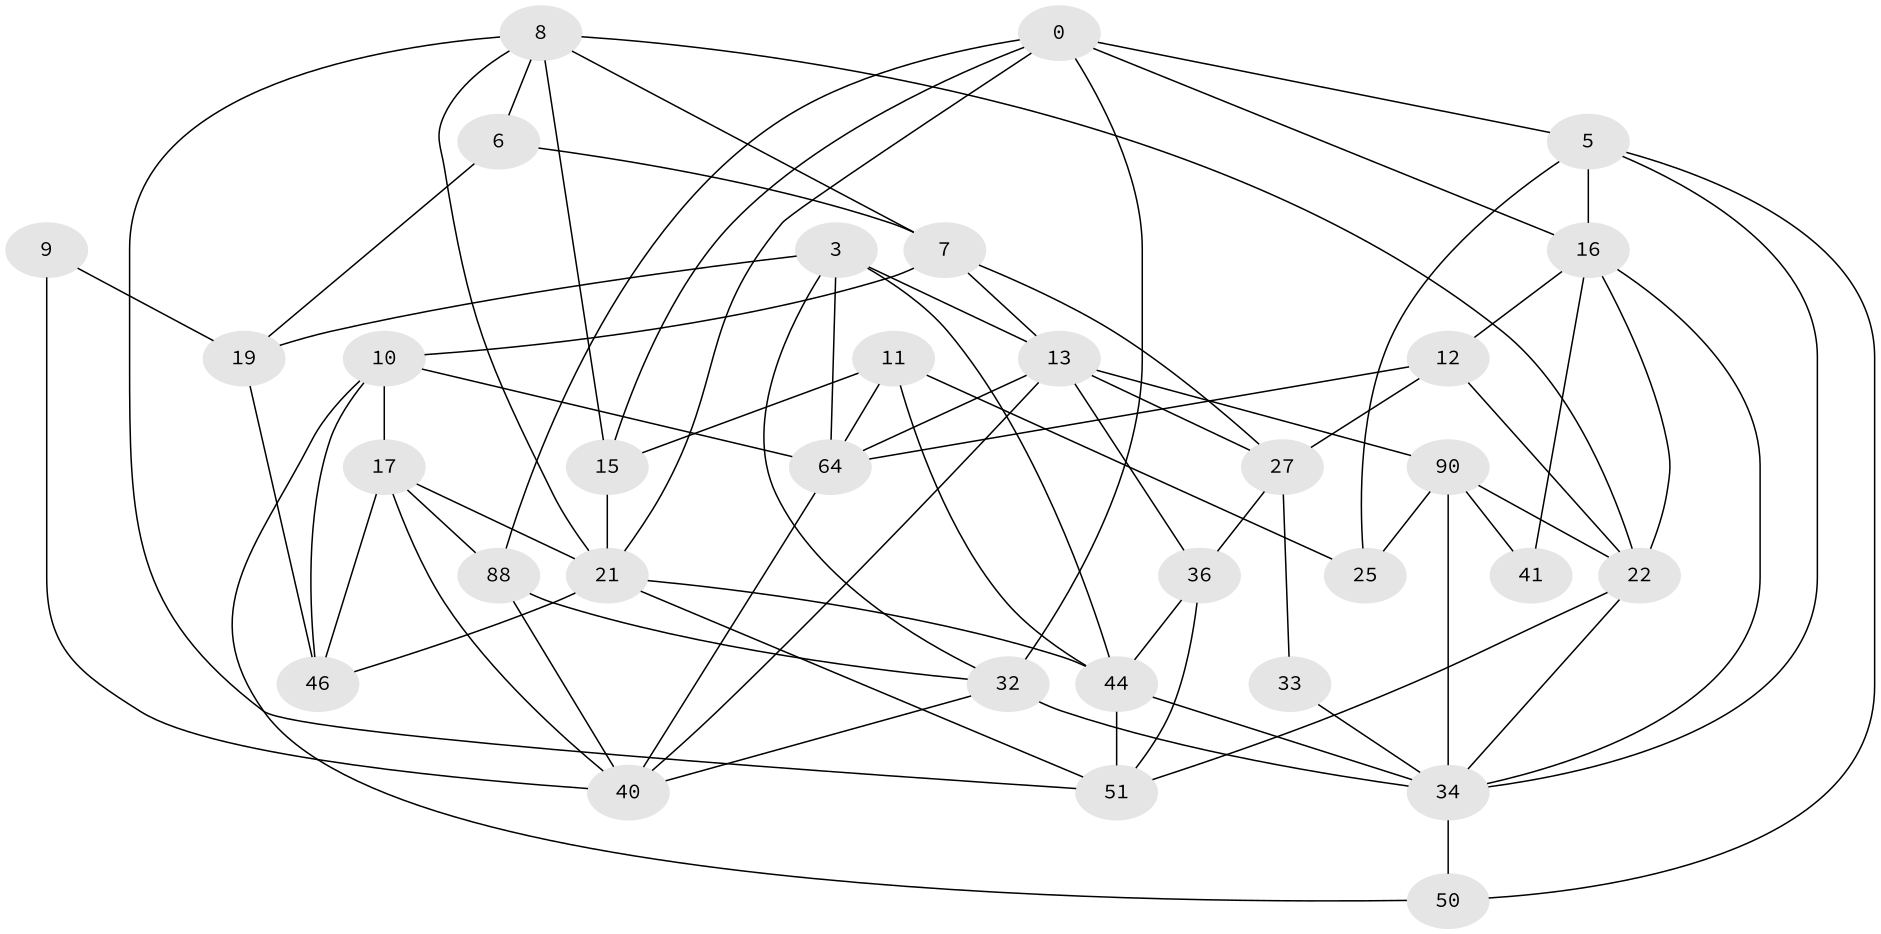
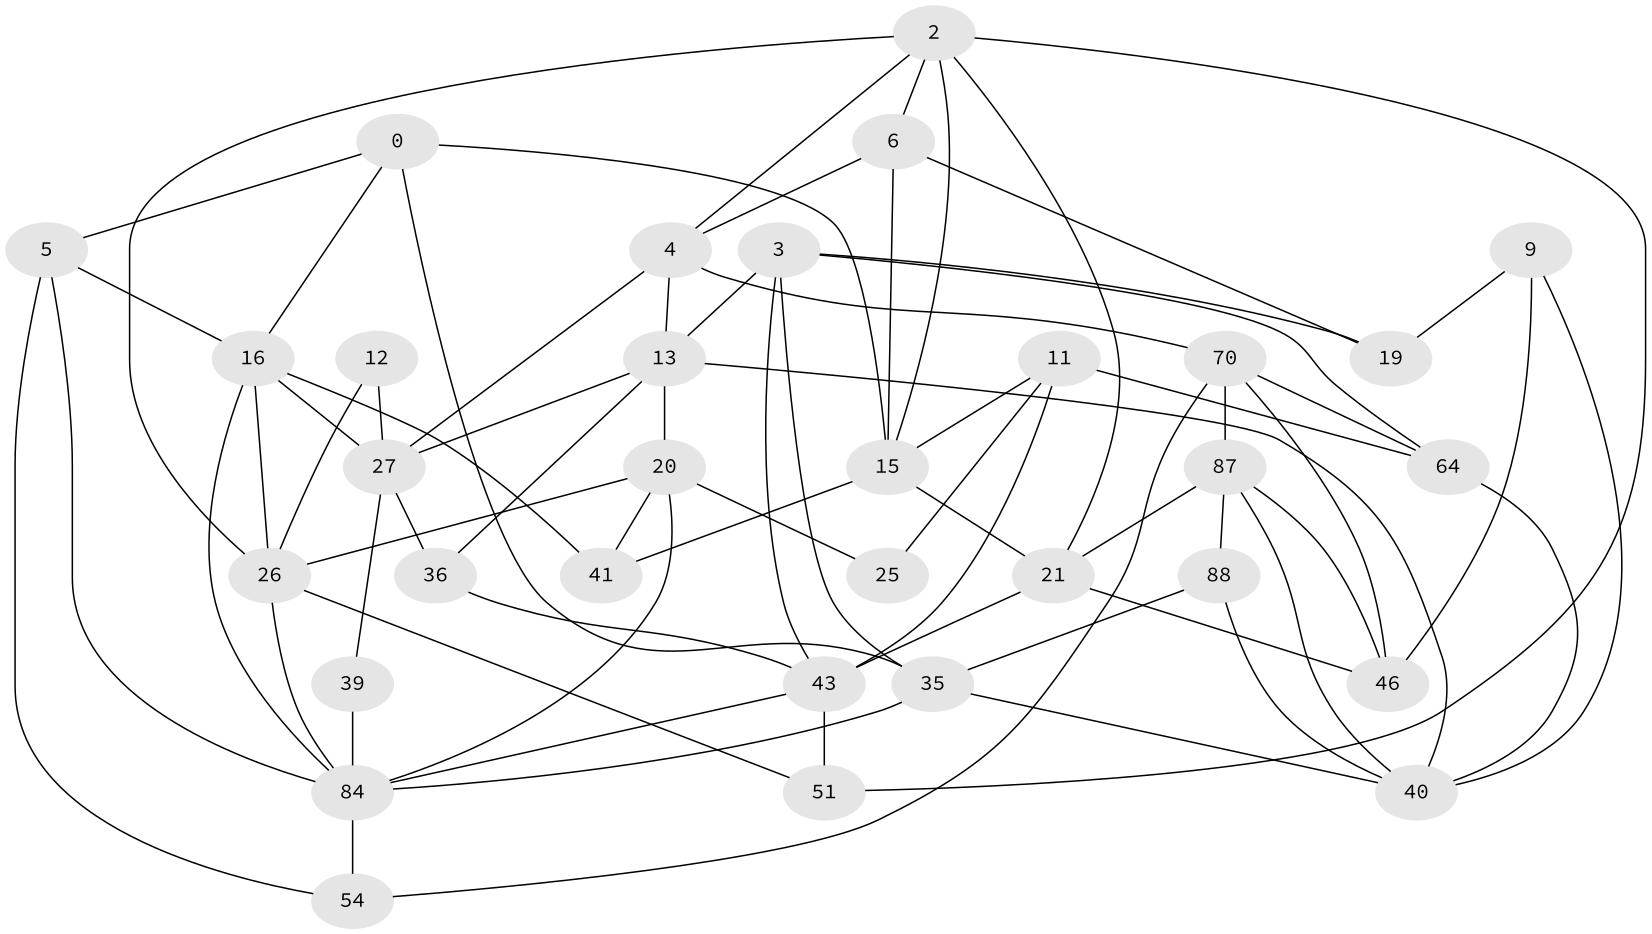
(541, 33) -> (934, 33)
(683, 208) -> none
(763, 249) -> none
(945, 250) -> (671, 250)
none -> (891, 298)
(1518, 304) -> (319, 413)
(1398, 324) -> none
(384, 359) -> (1225, 359)
(945, 413) -> none
(1126, 415) -> none
(384, 467) -> (1225, 467)
(1448, 467) -> (665, 467)
none -> (744, 521)
(281, 522) -> (1506, 481)
(1640, 576) -> (270, 576)
(862, 684) -> none
(1008, 684) -> (933, 684)
(1117, 684) -> (824, 684)
(1290, 684) -> (353, 684)
(1179, 690) -> none
(1448, 793) -> (353, 793)
(1448, 901) -> (353, 901)
